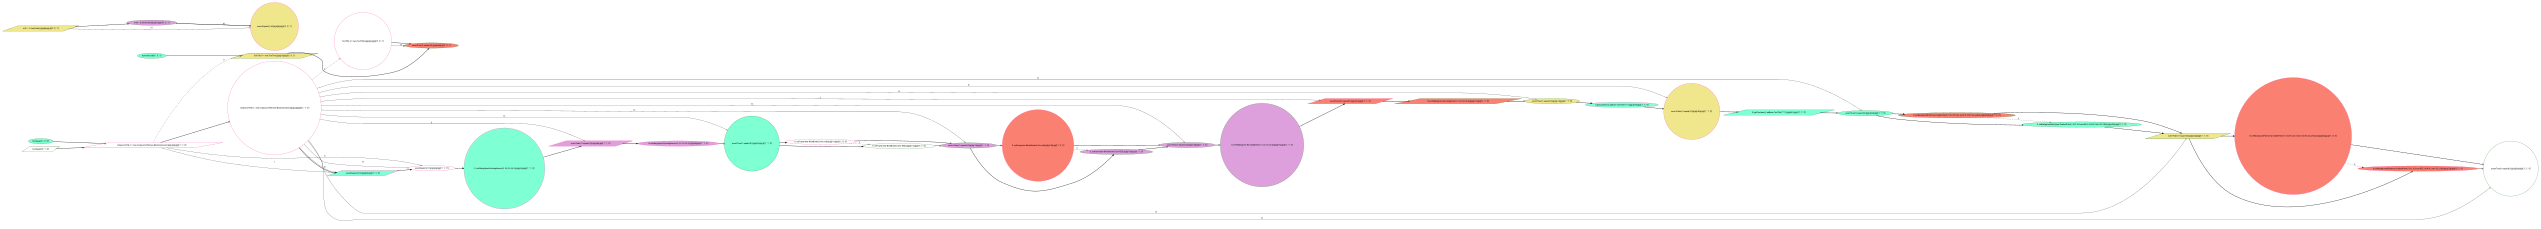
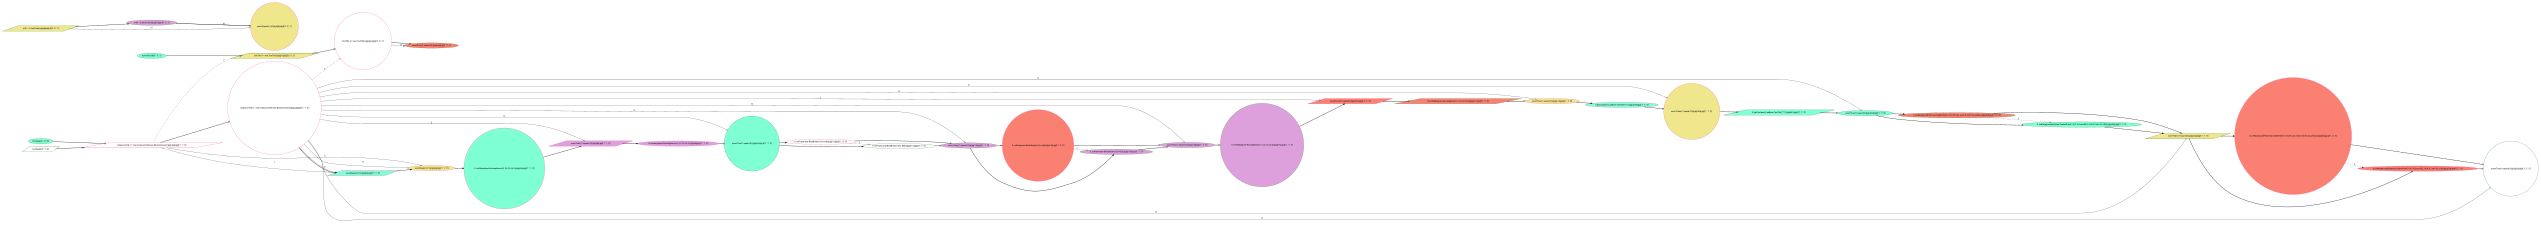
(356, 77) -> (323, 51)
(1552, 101) -> (1552, 101)
(432, 168) -> (432, 168)
